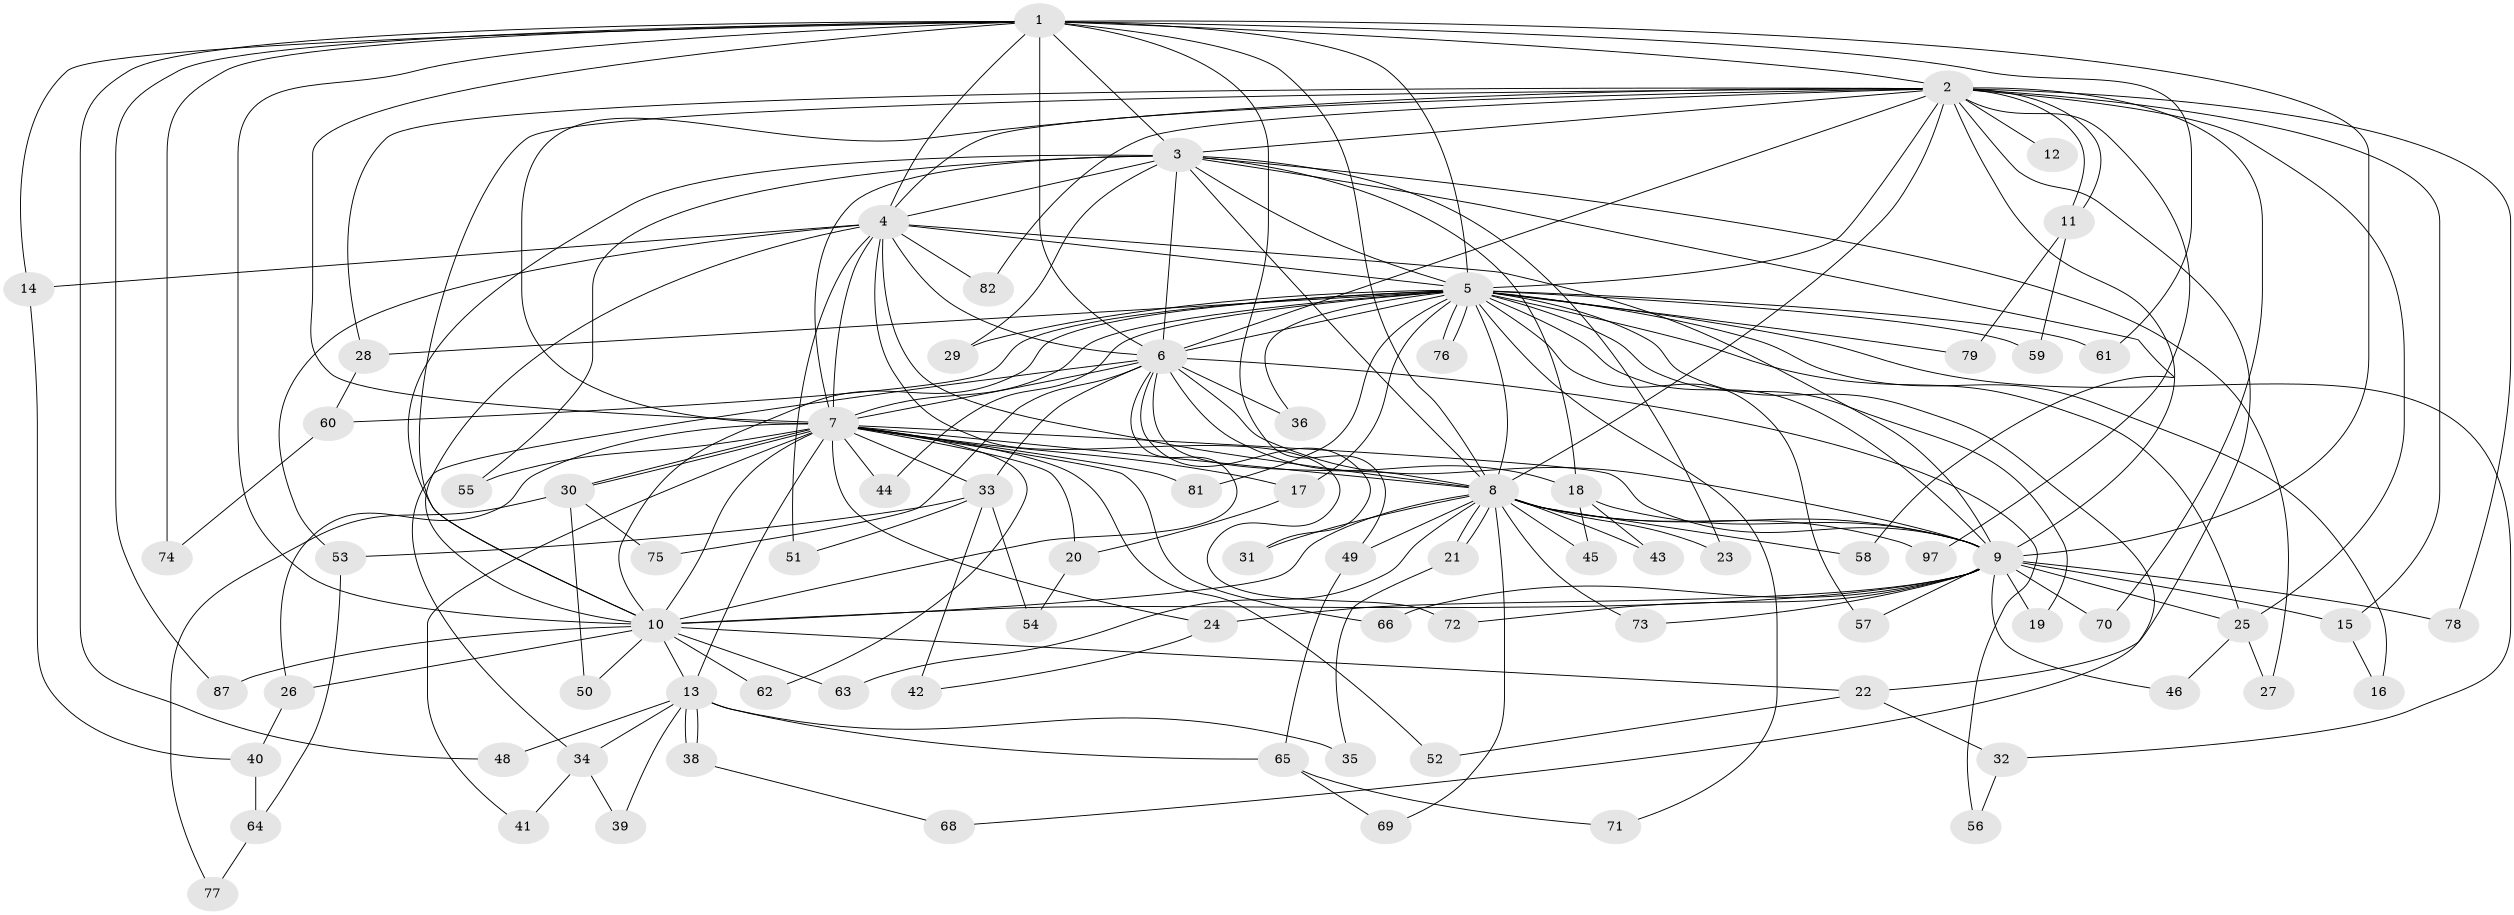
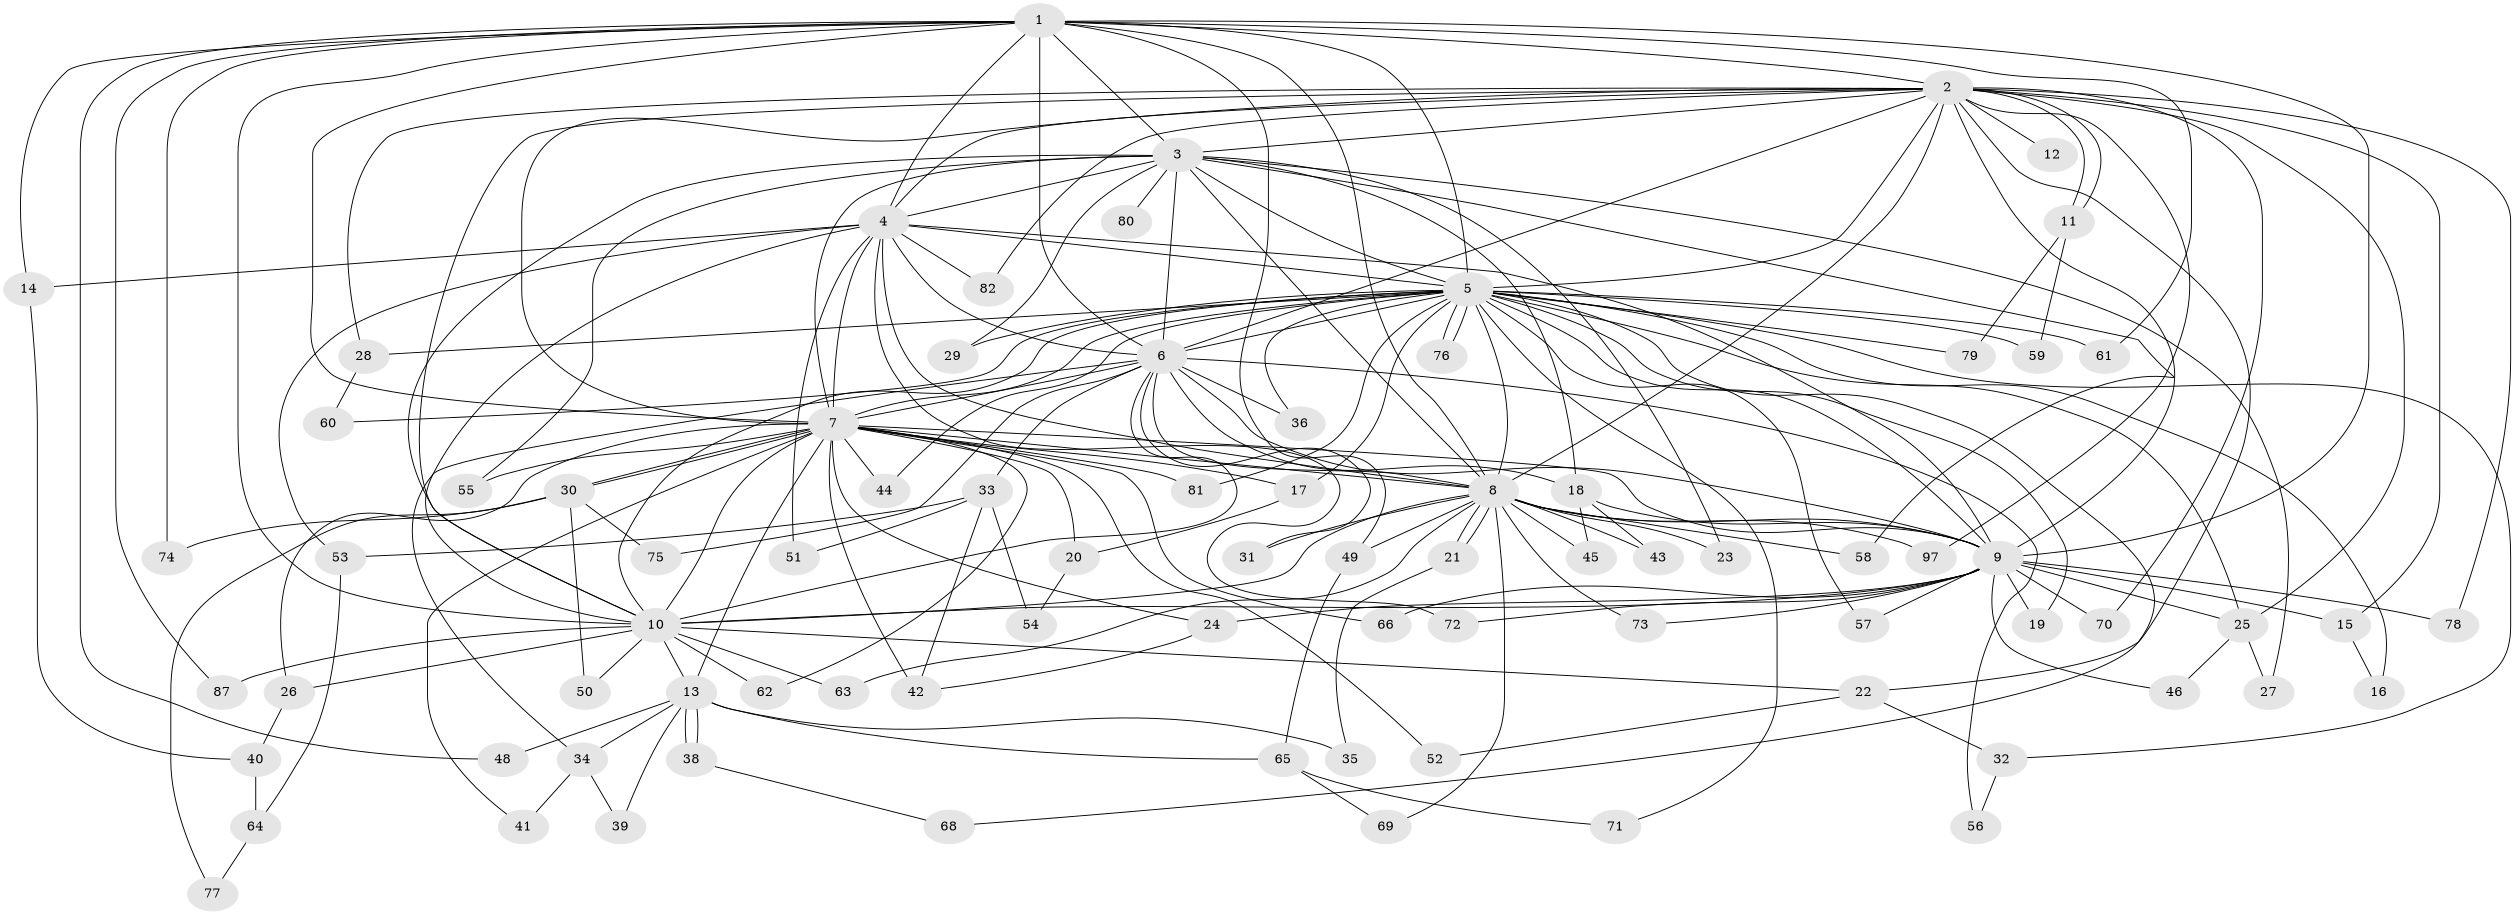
none -> (1127, 222)
(908, 456) -> (850, 564)
(251, 488) -> (321, 522)
